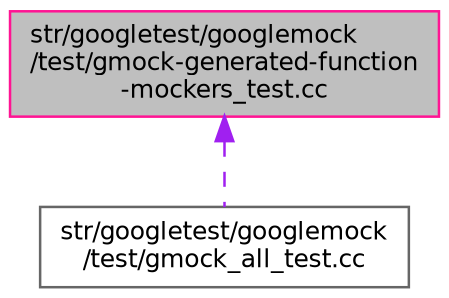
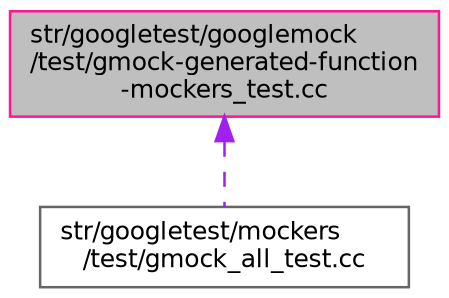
(224, 247) -> (224, 247)
